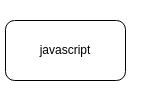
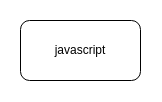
(66, 51) -> (81, 51)
